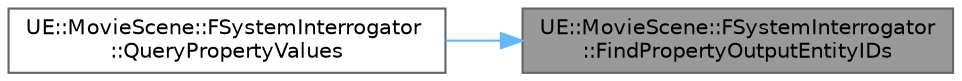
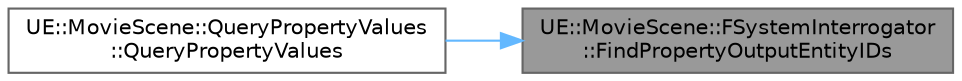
(227, 41) -> (227, 41)
